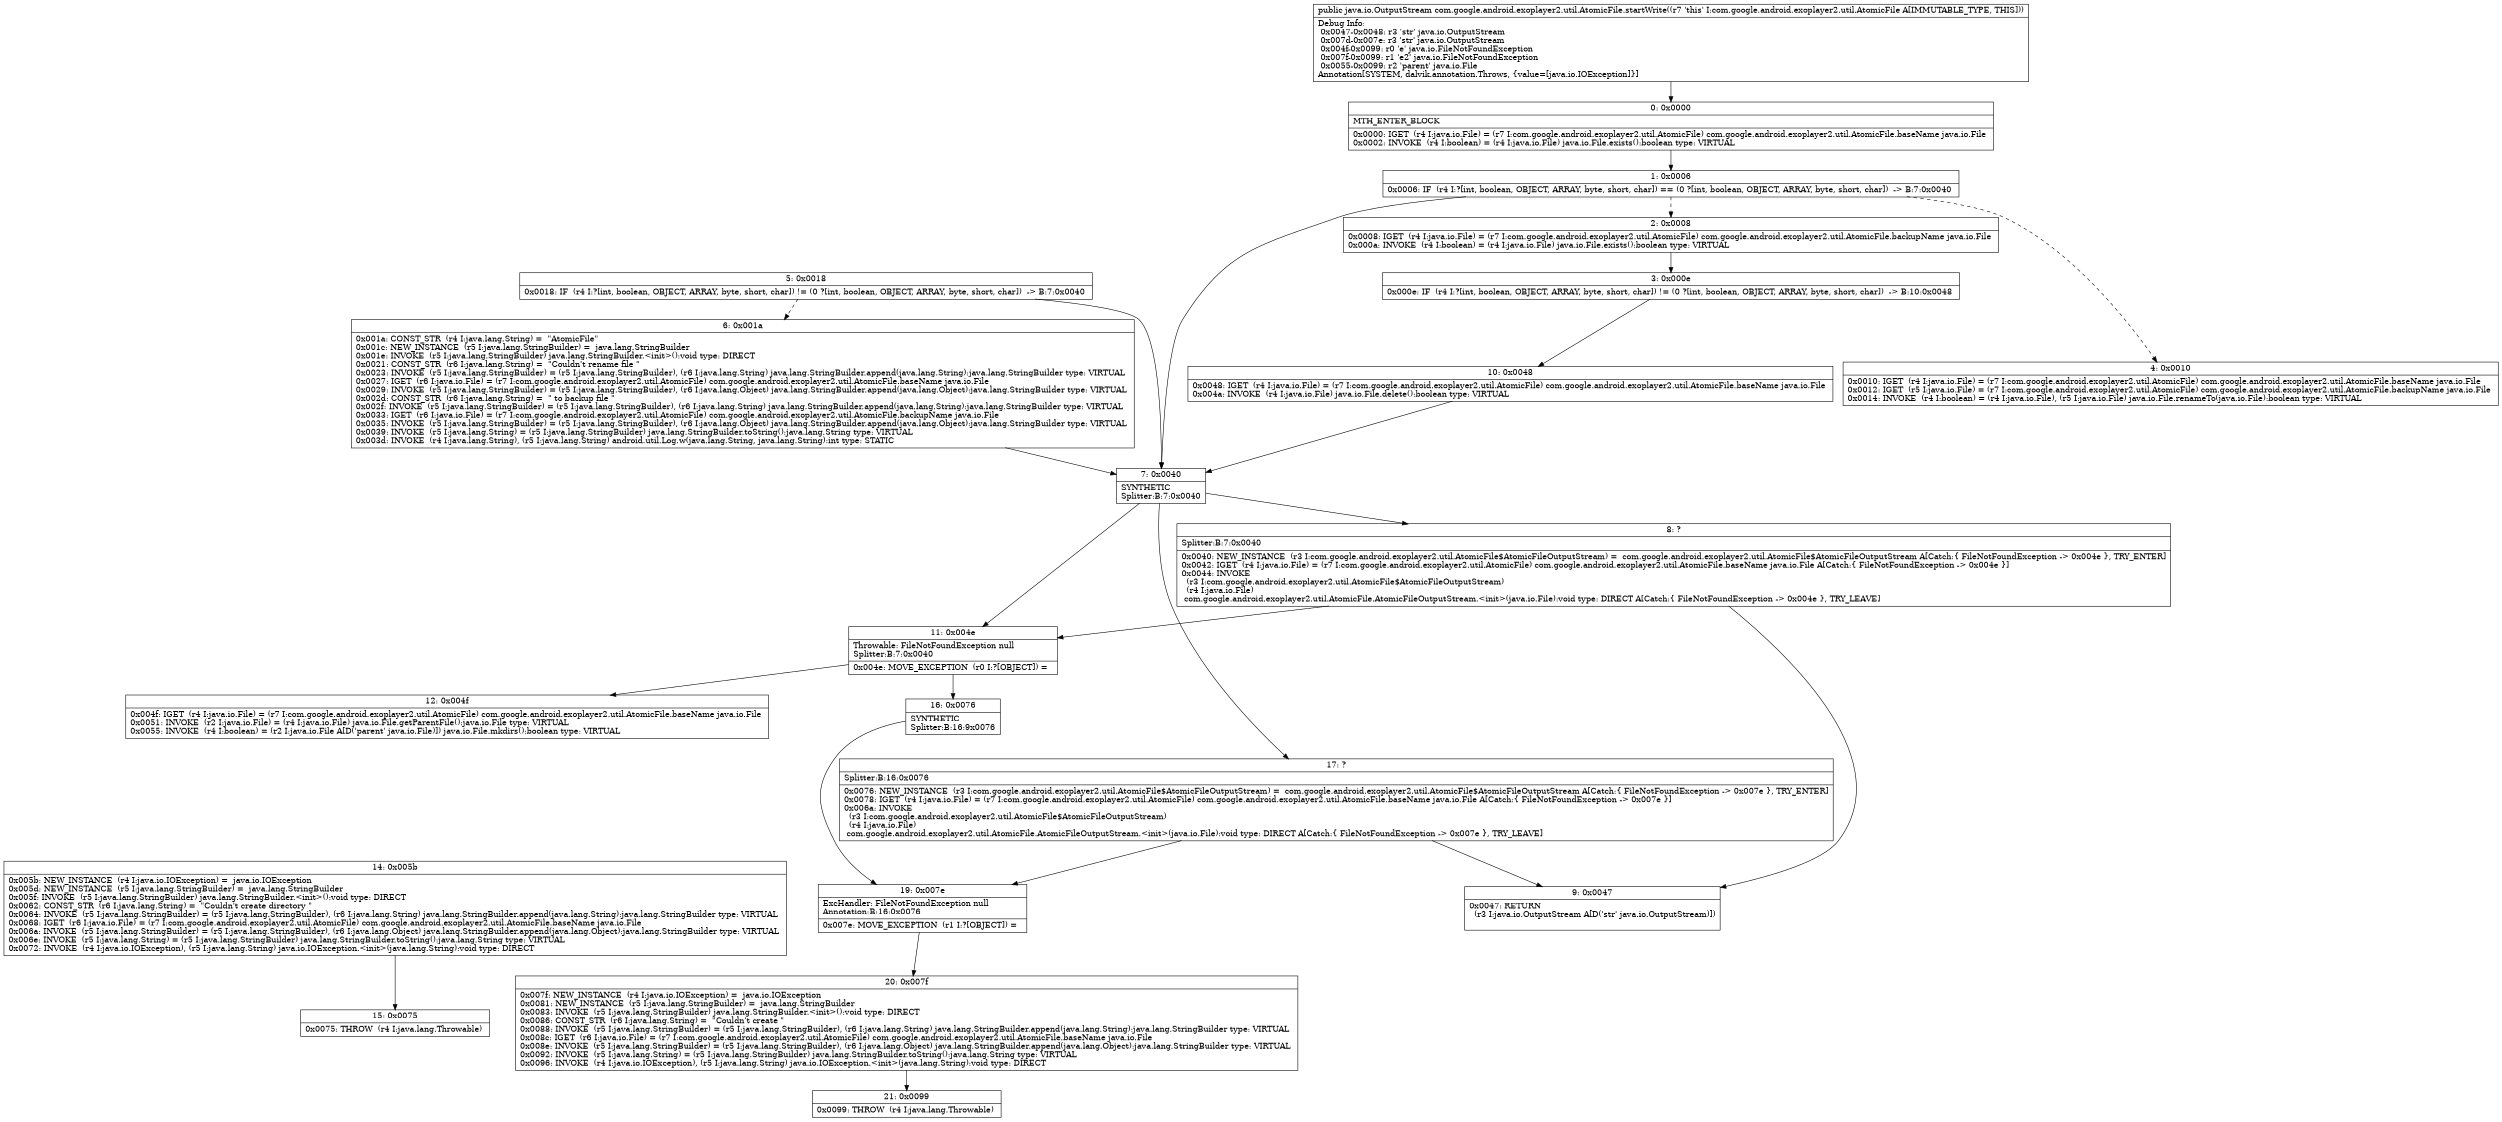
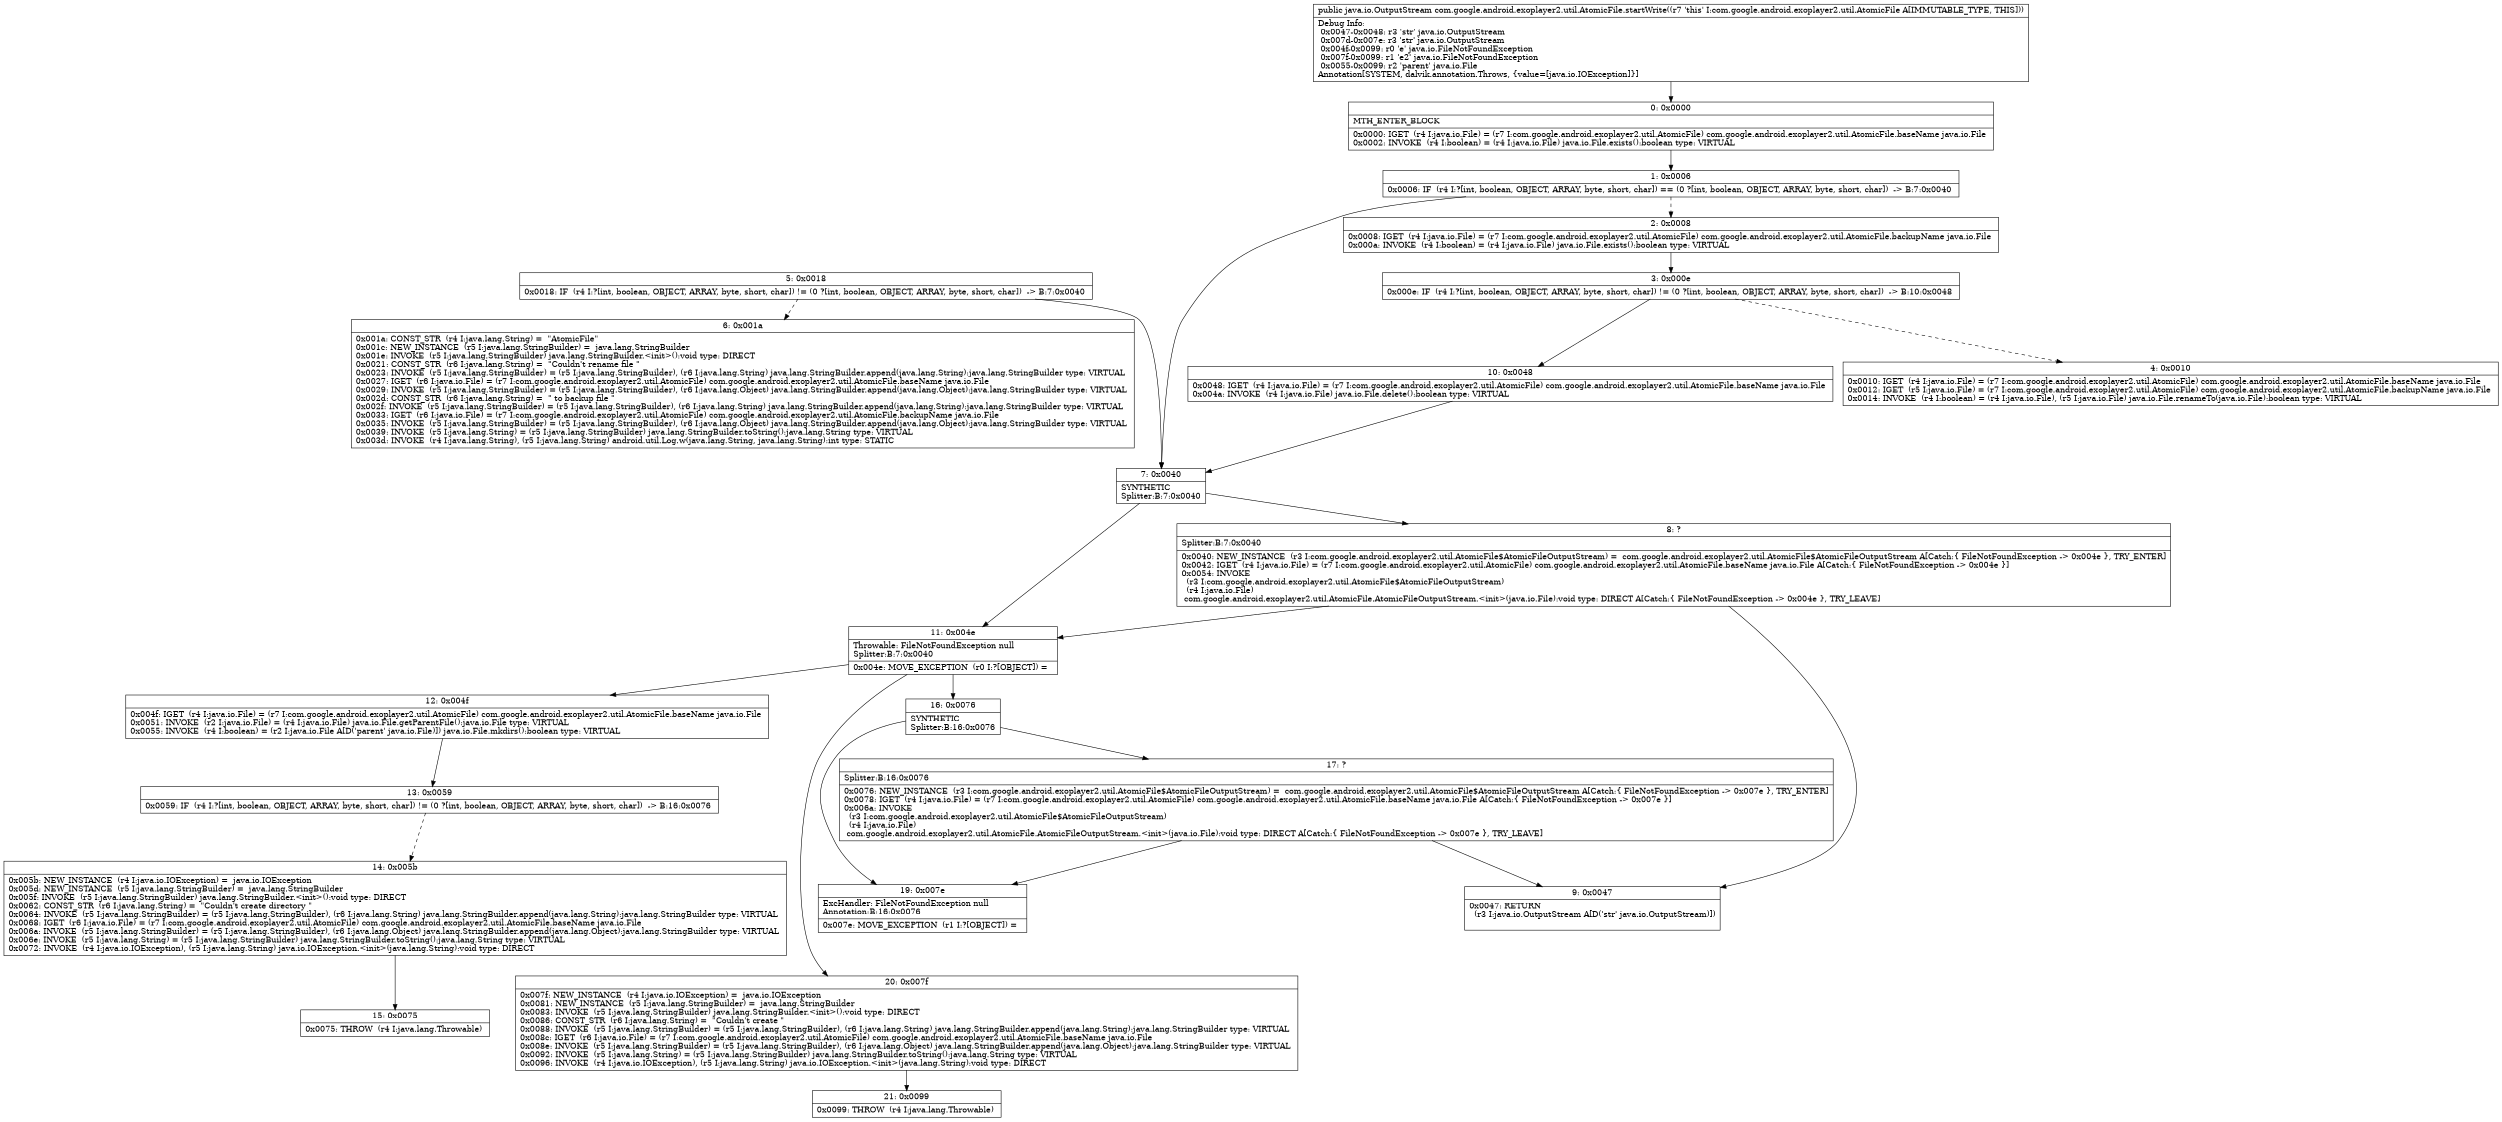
(2050, 246) -> (1896, 330)
(1058, 460) -> none
(1218, 574) -> (1218, 574)
(1191, 643) -> (1072, 743)
(953, 728) -> (953, 728)
none -> (430, 800)
(917, 951) -> (806, 805)
